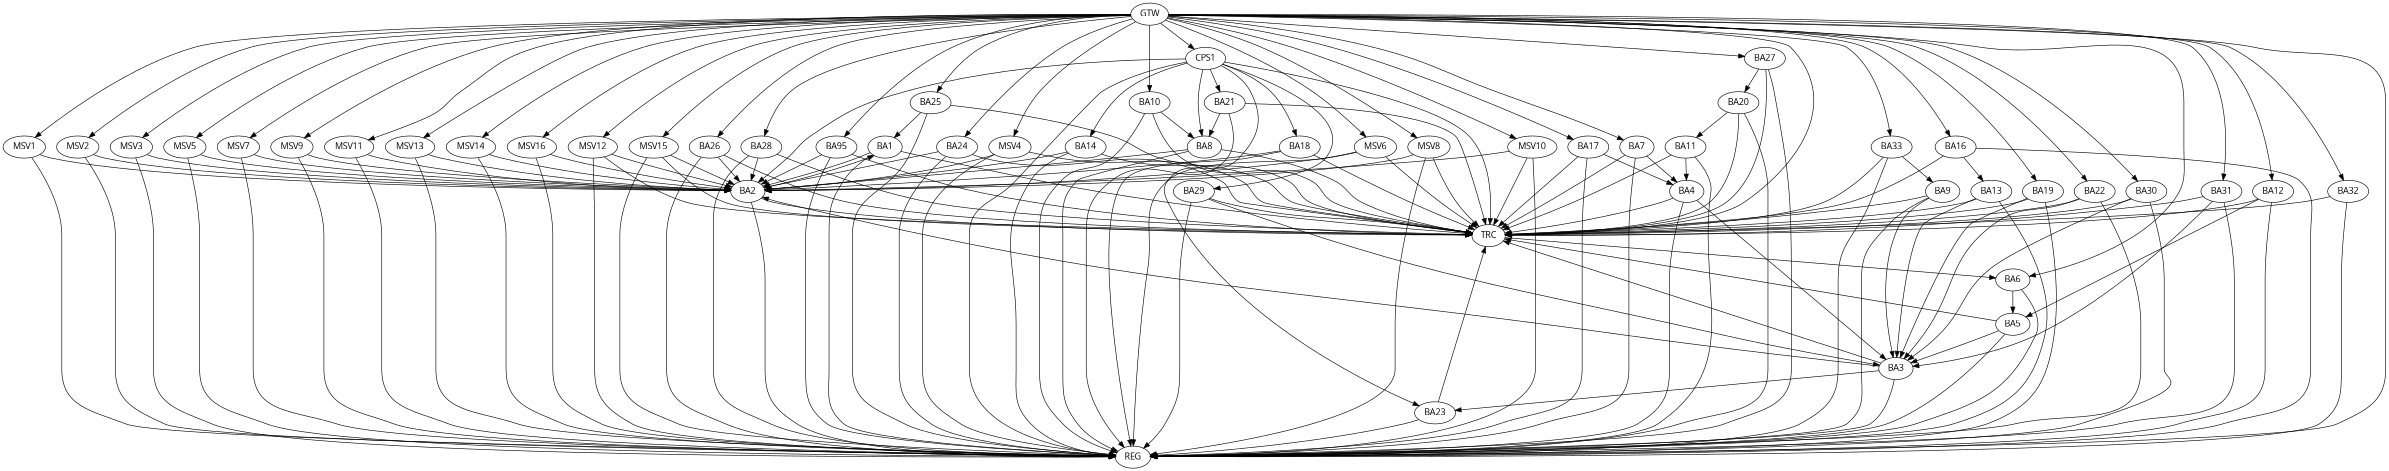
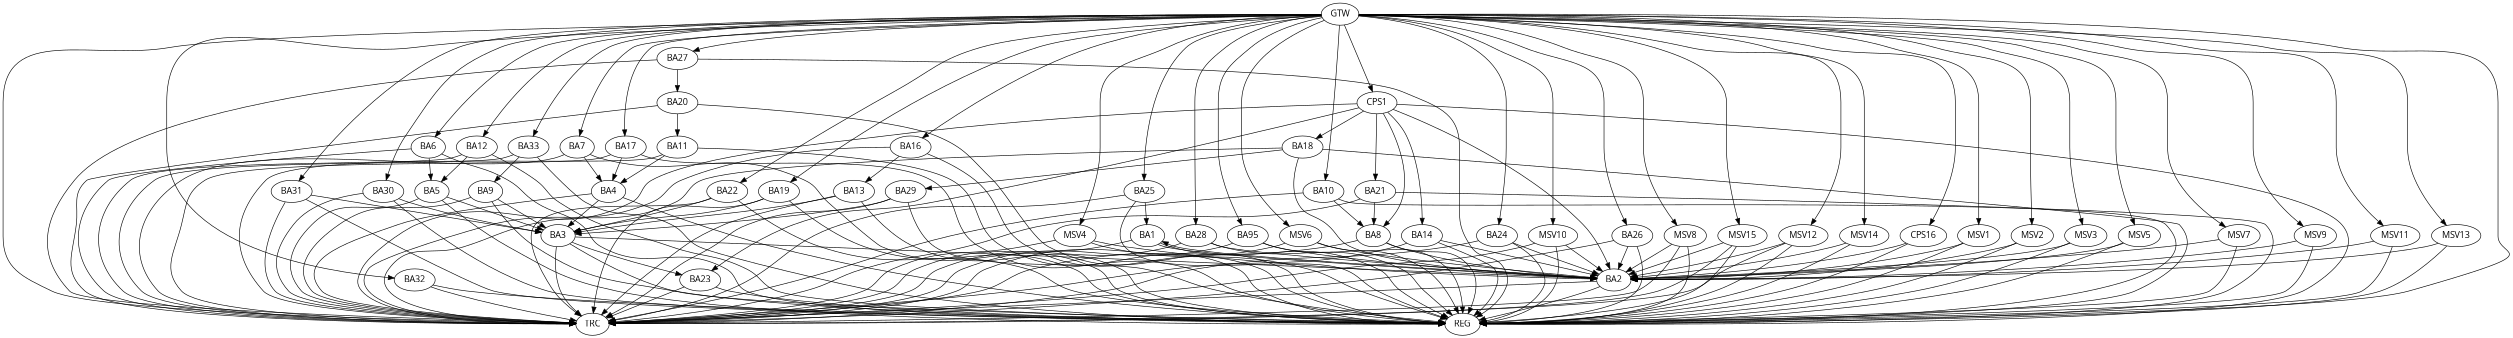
(1331, 136) -> (1116, 168)
(532, 147) -> (1923, 236)
(1747, 258) -> (101, 288)
